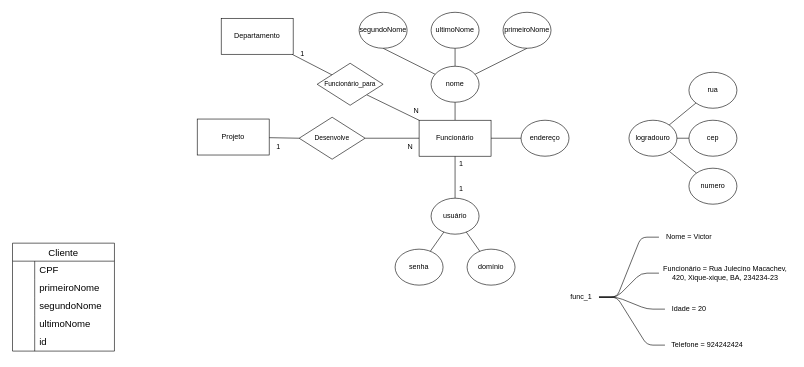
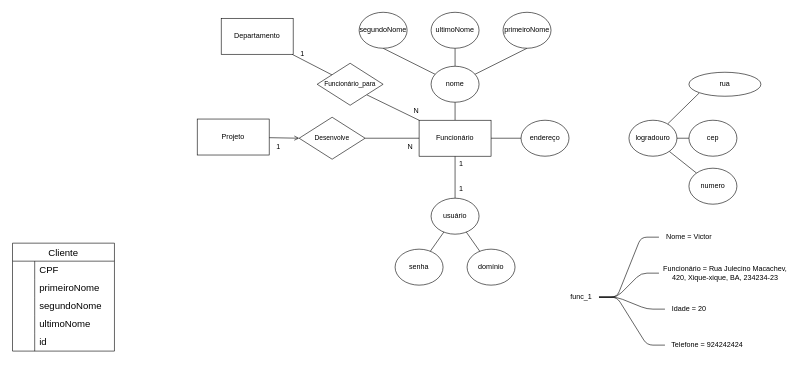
(713, 90) -> (725, 84)
(295, 138) -> (295, 138)
